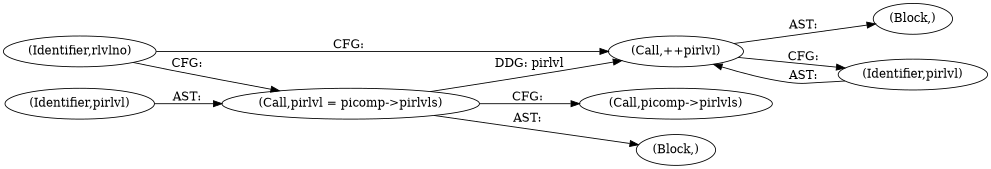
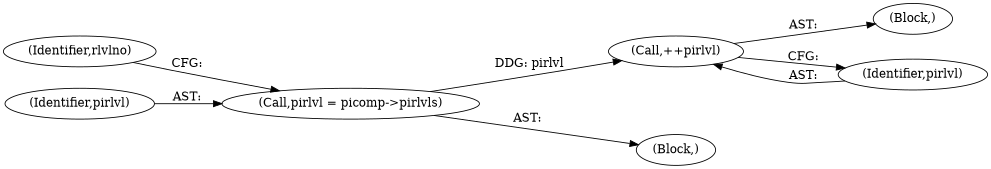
(378, 51) -> none
(676, 104) -> none
